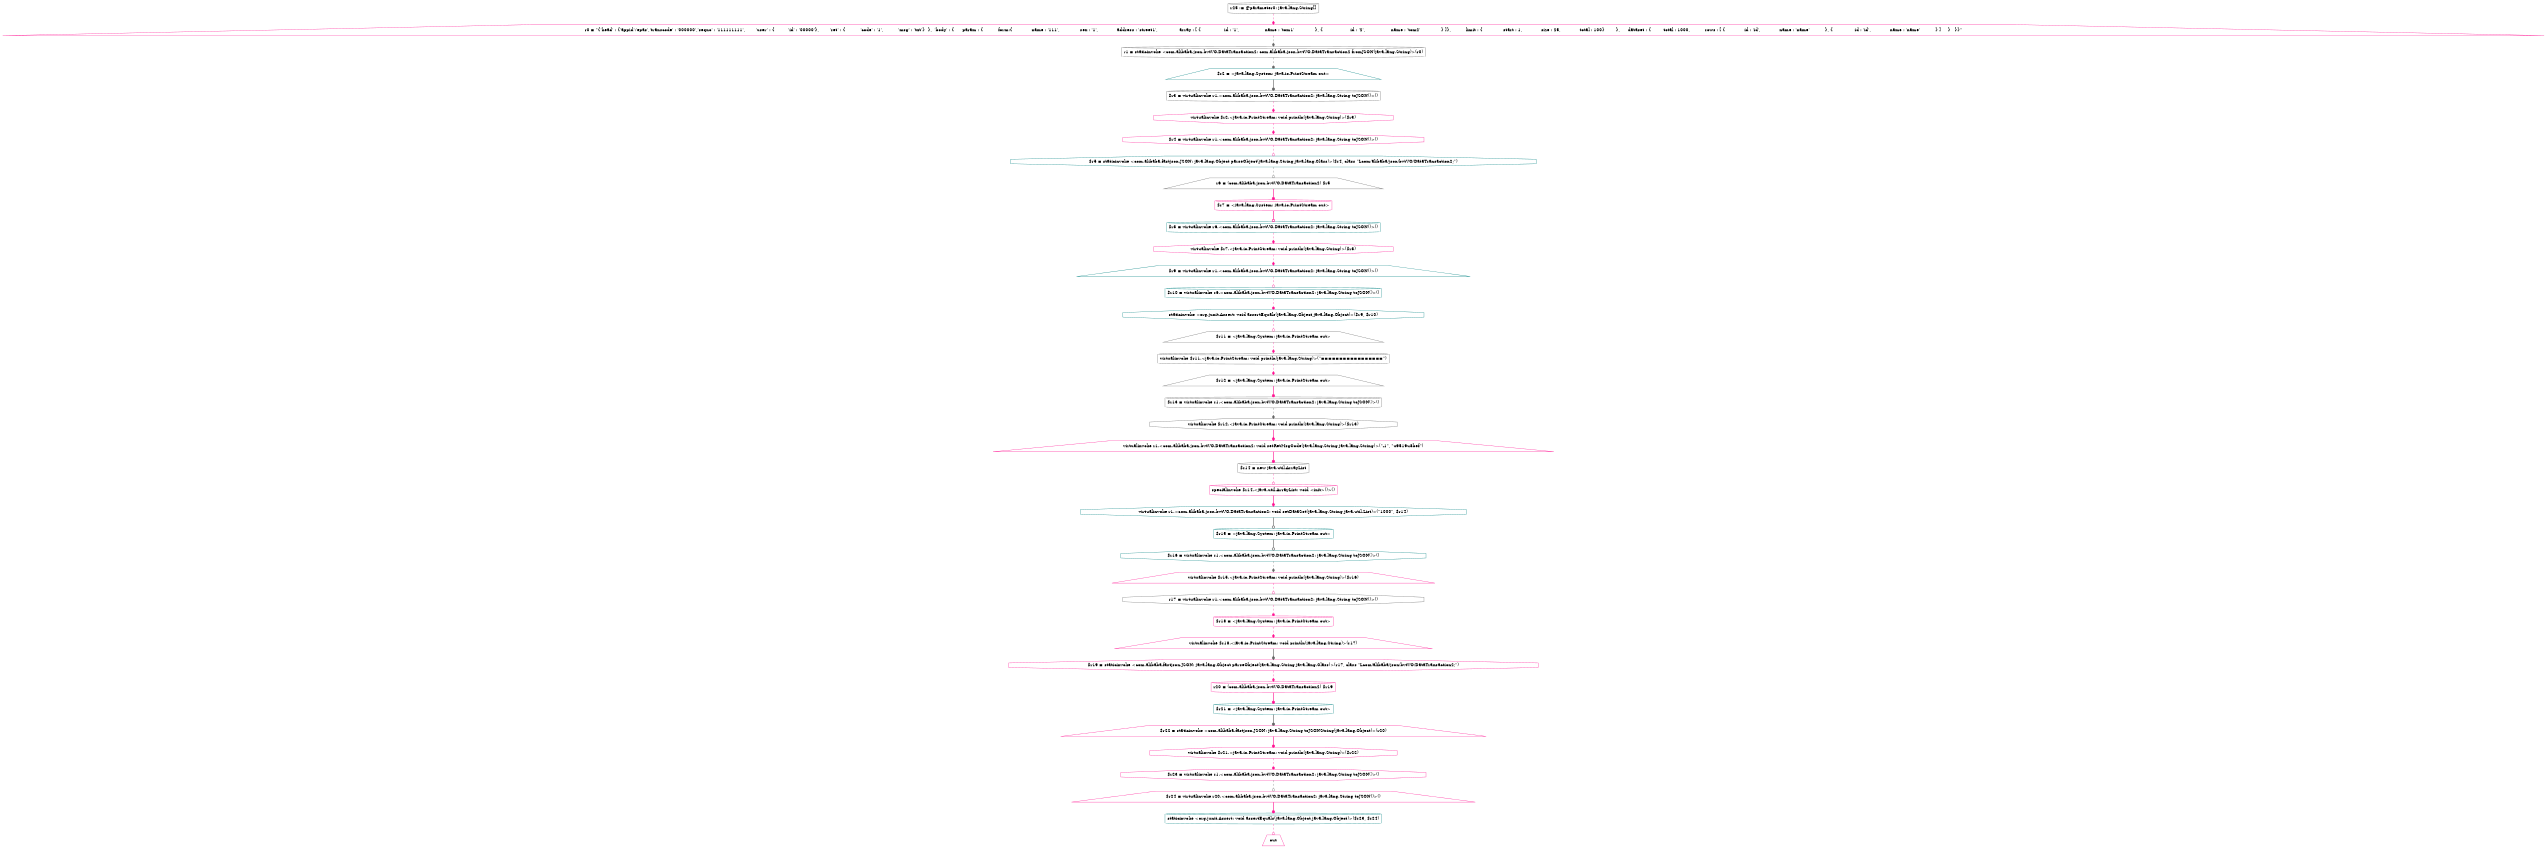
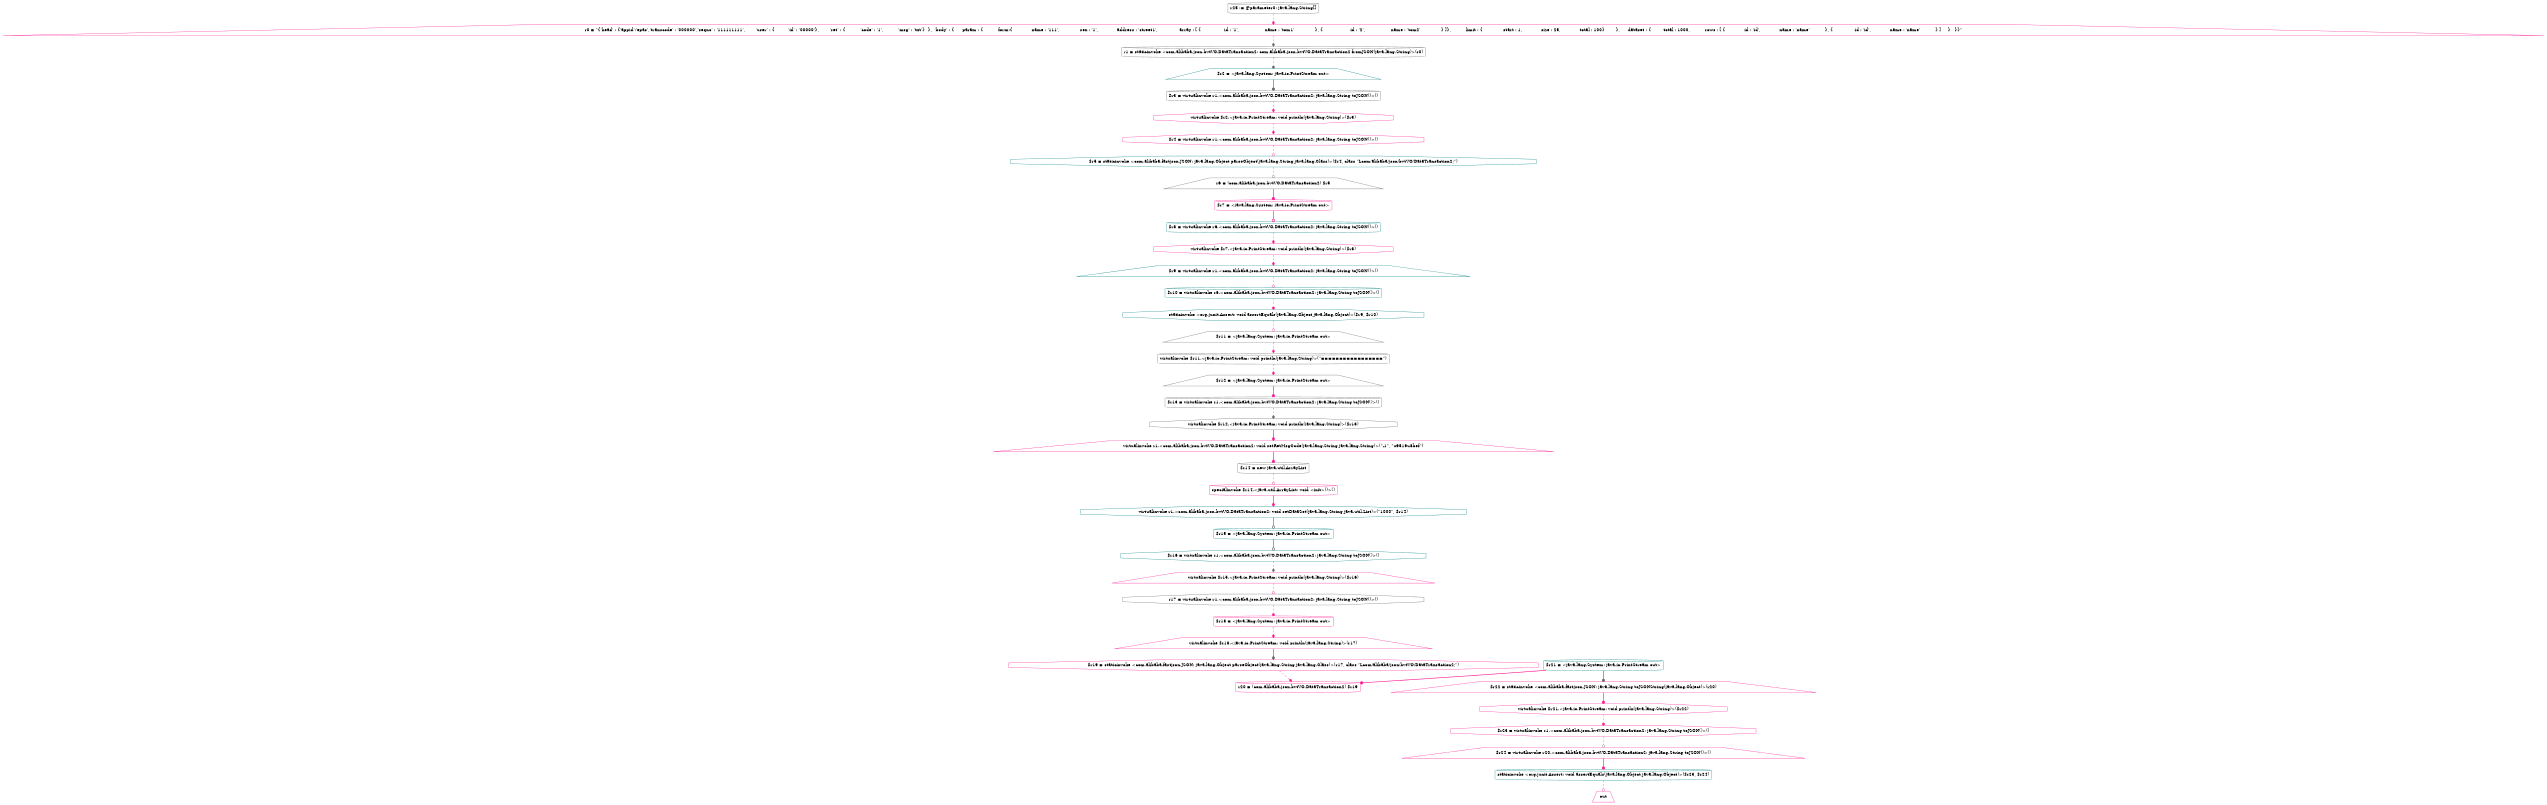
(1273, 697) -> (1454, 677)
